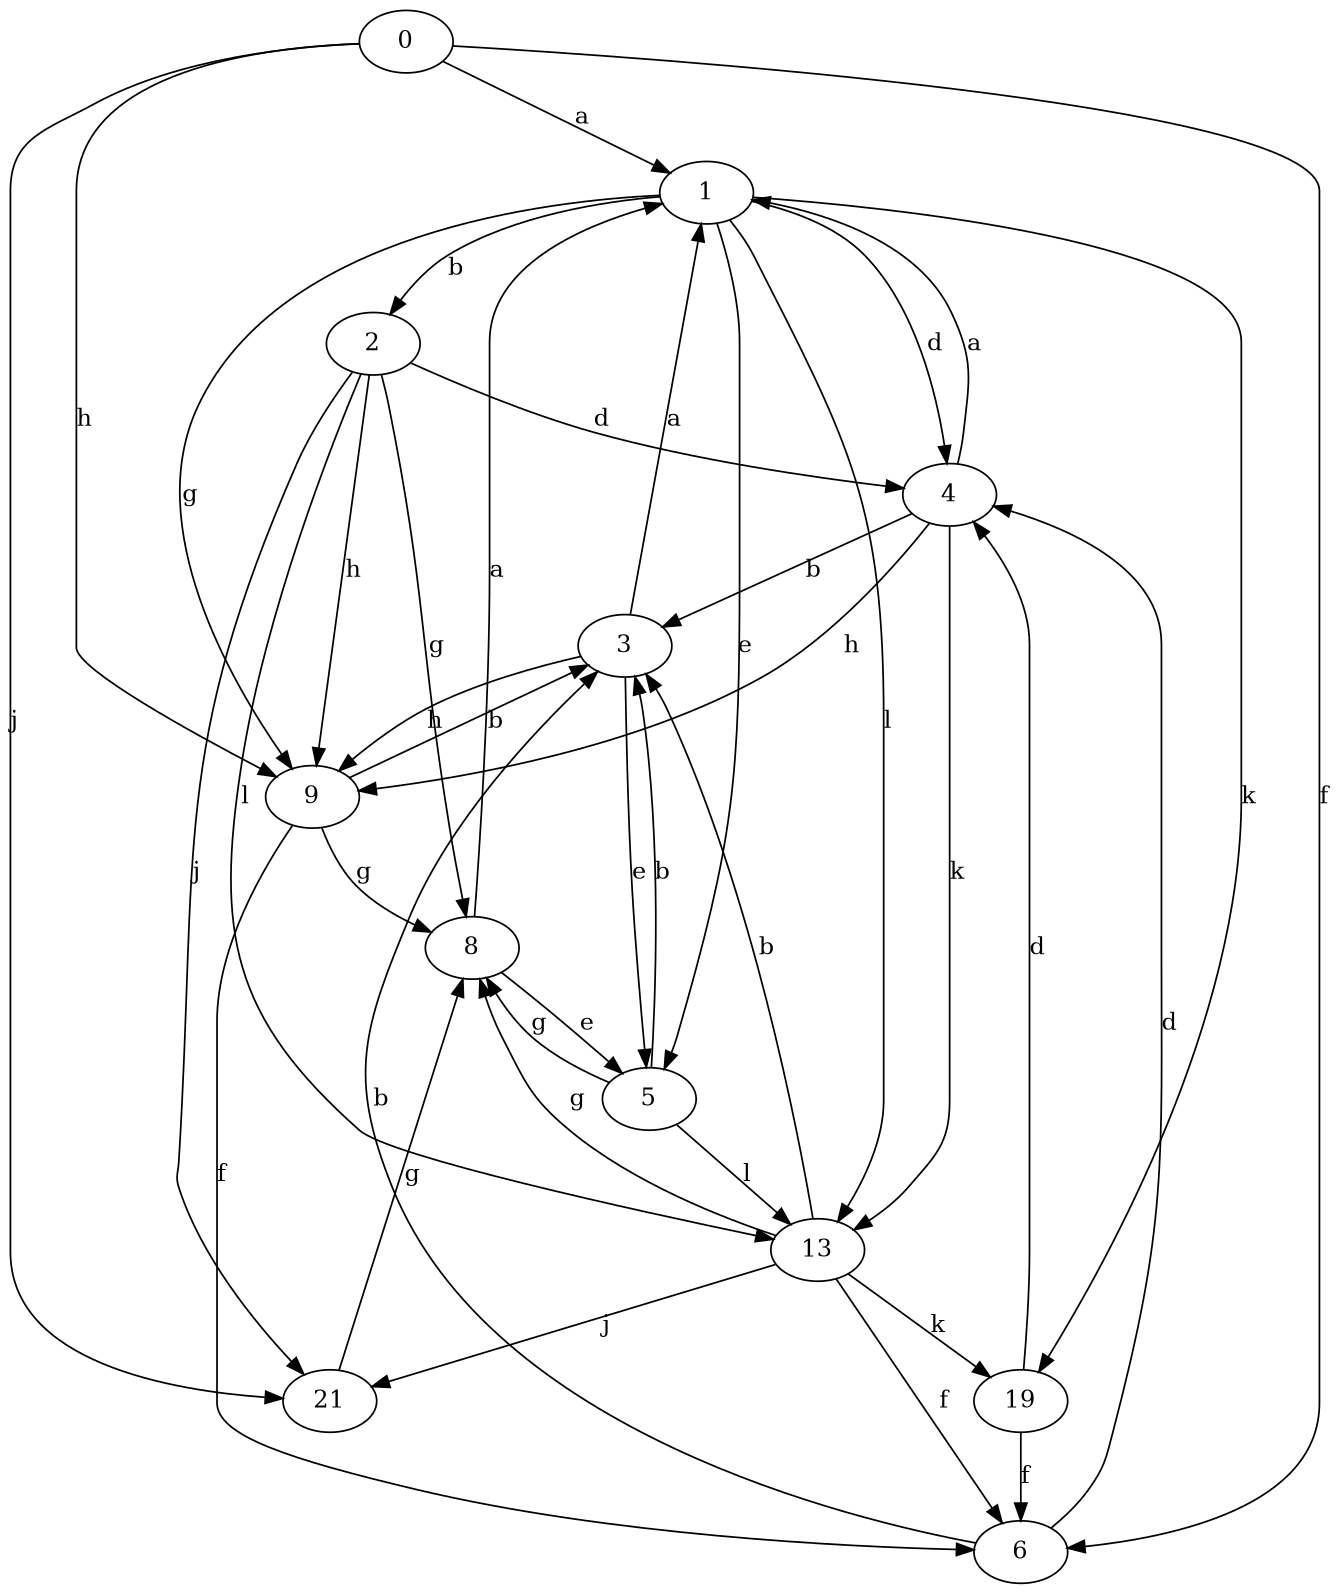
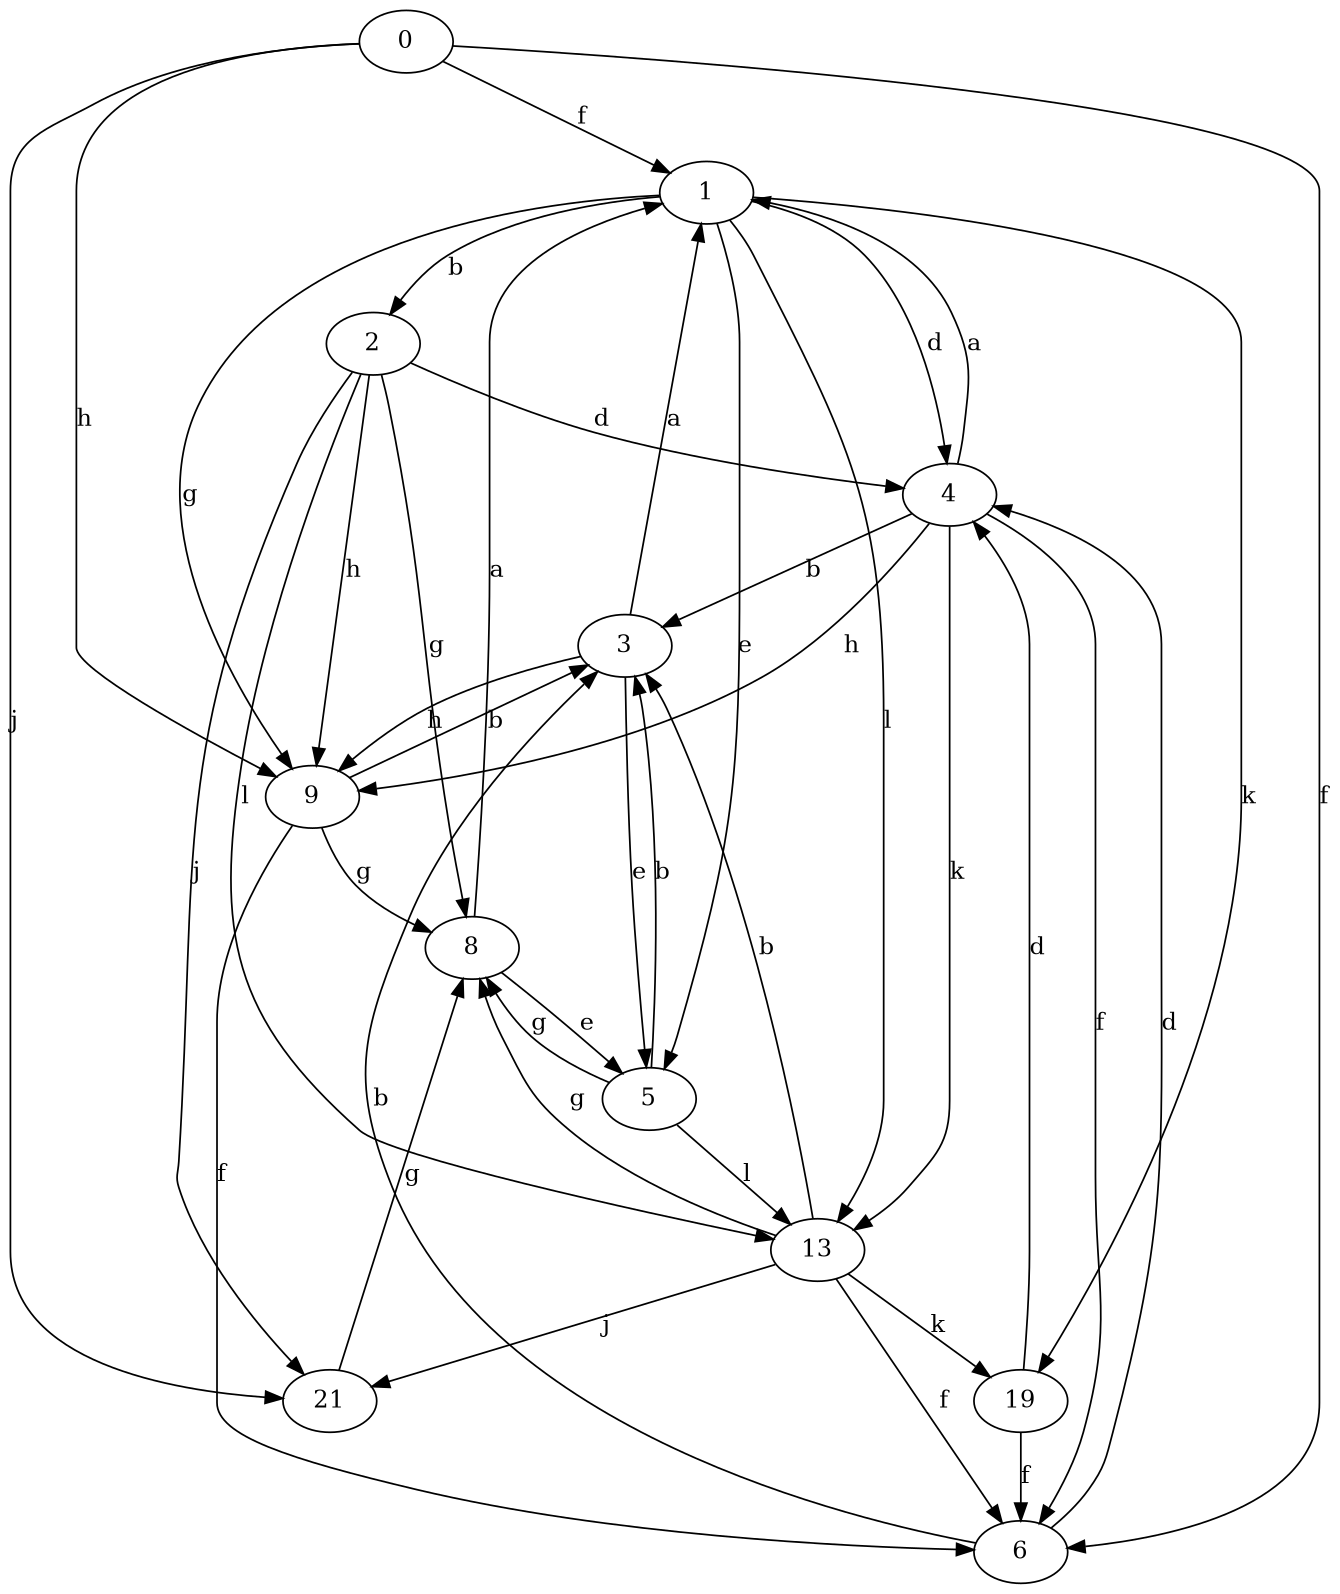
(582, 117) -> (582, 117)
none -> (1095, 992)
